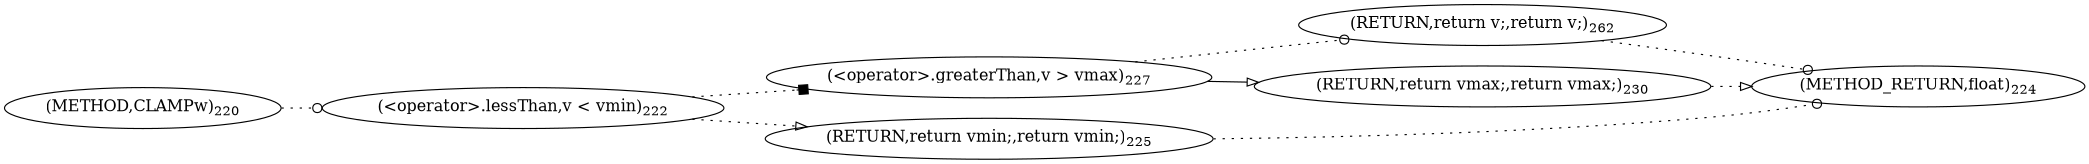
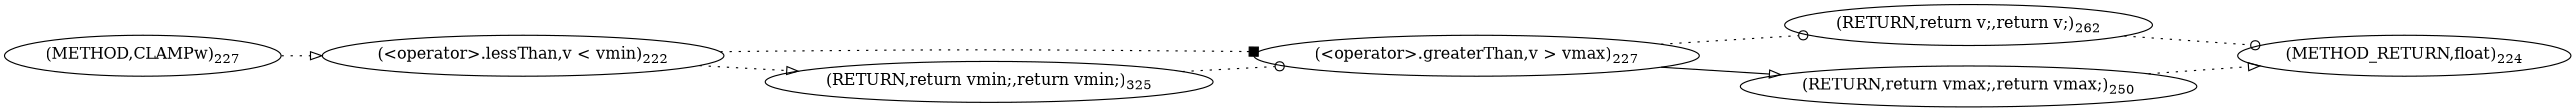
(1636, 85) -> (2122, 85)
(227, 106) -> (227, 54)
(297, 108) -> (296, 56)
(1513, 130) -> (1229, 69)
(1139, 137) -> (1139, 80)
